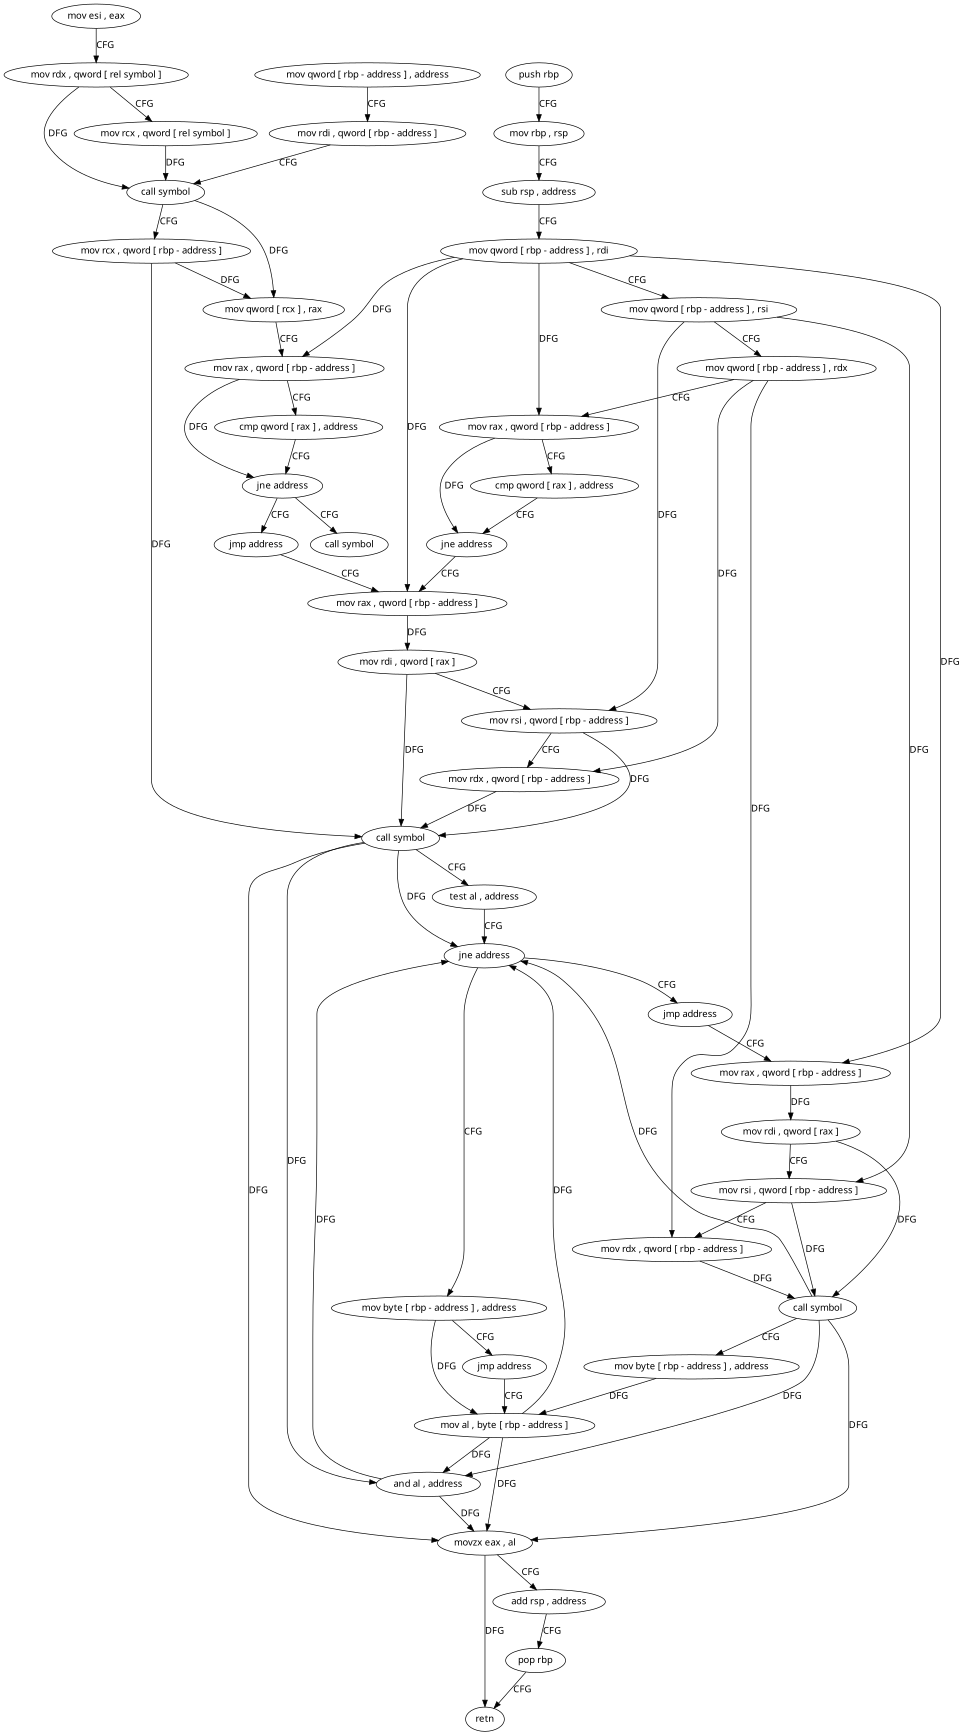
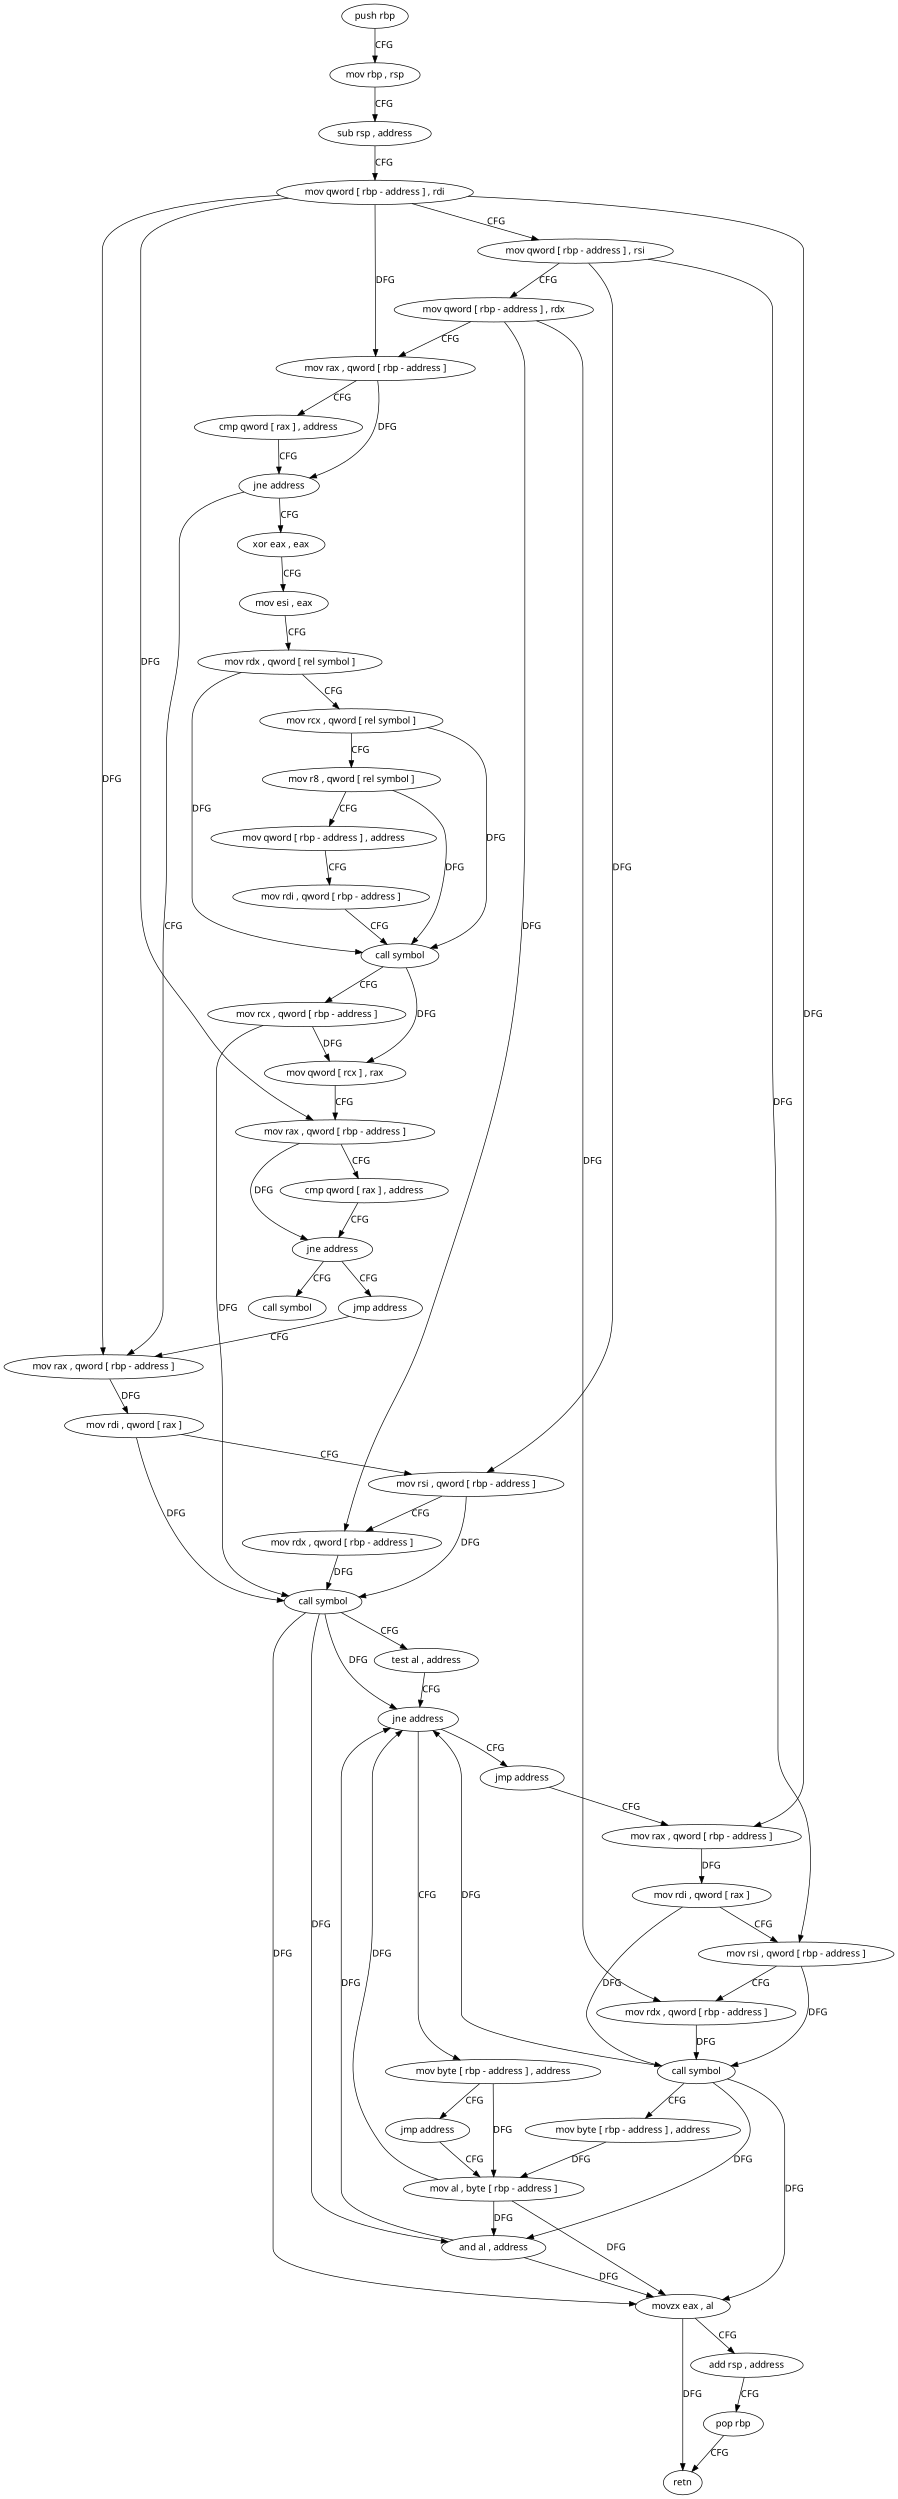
none -> (281, 545)
none -> (351, 780)
